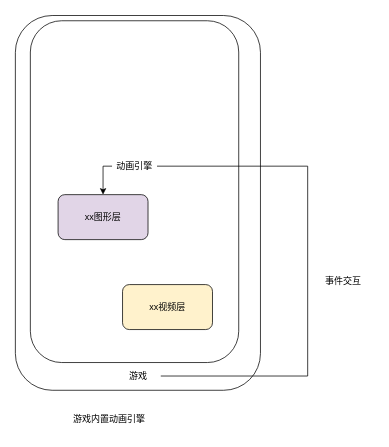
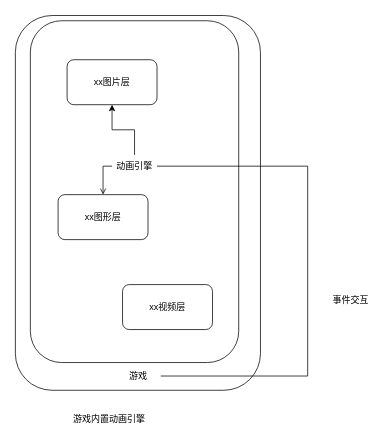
none -> (112, 82)
none -> (135, 130)
(103, 188) -> (103, 189)
(103, 217) -> (103, 217)
(344, 282) -> (351, 300)
(168, 307) -> (168, 307)
